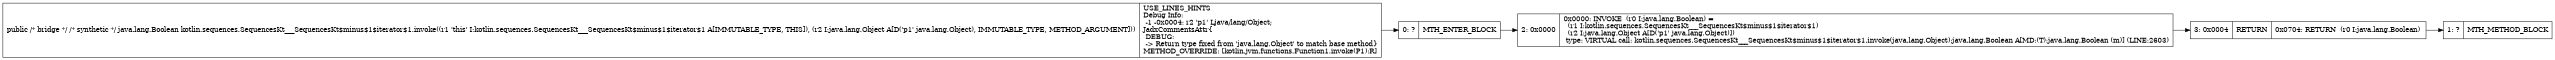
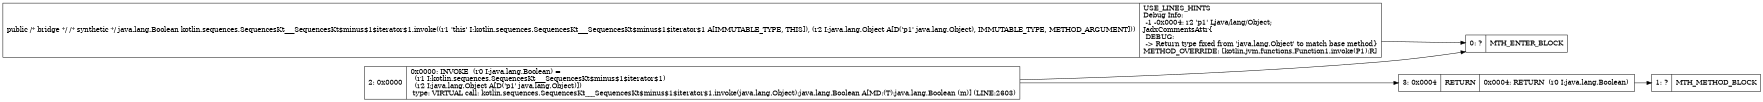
(1506, 30) -> (1241, 71)
(2349, 30) -> (1557, 83)
